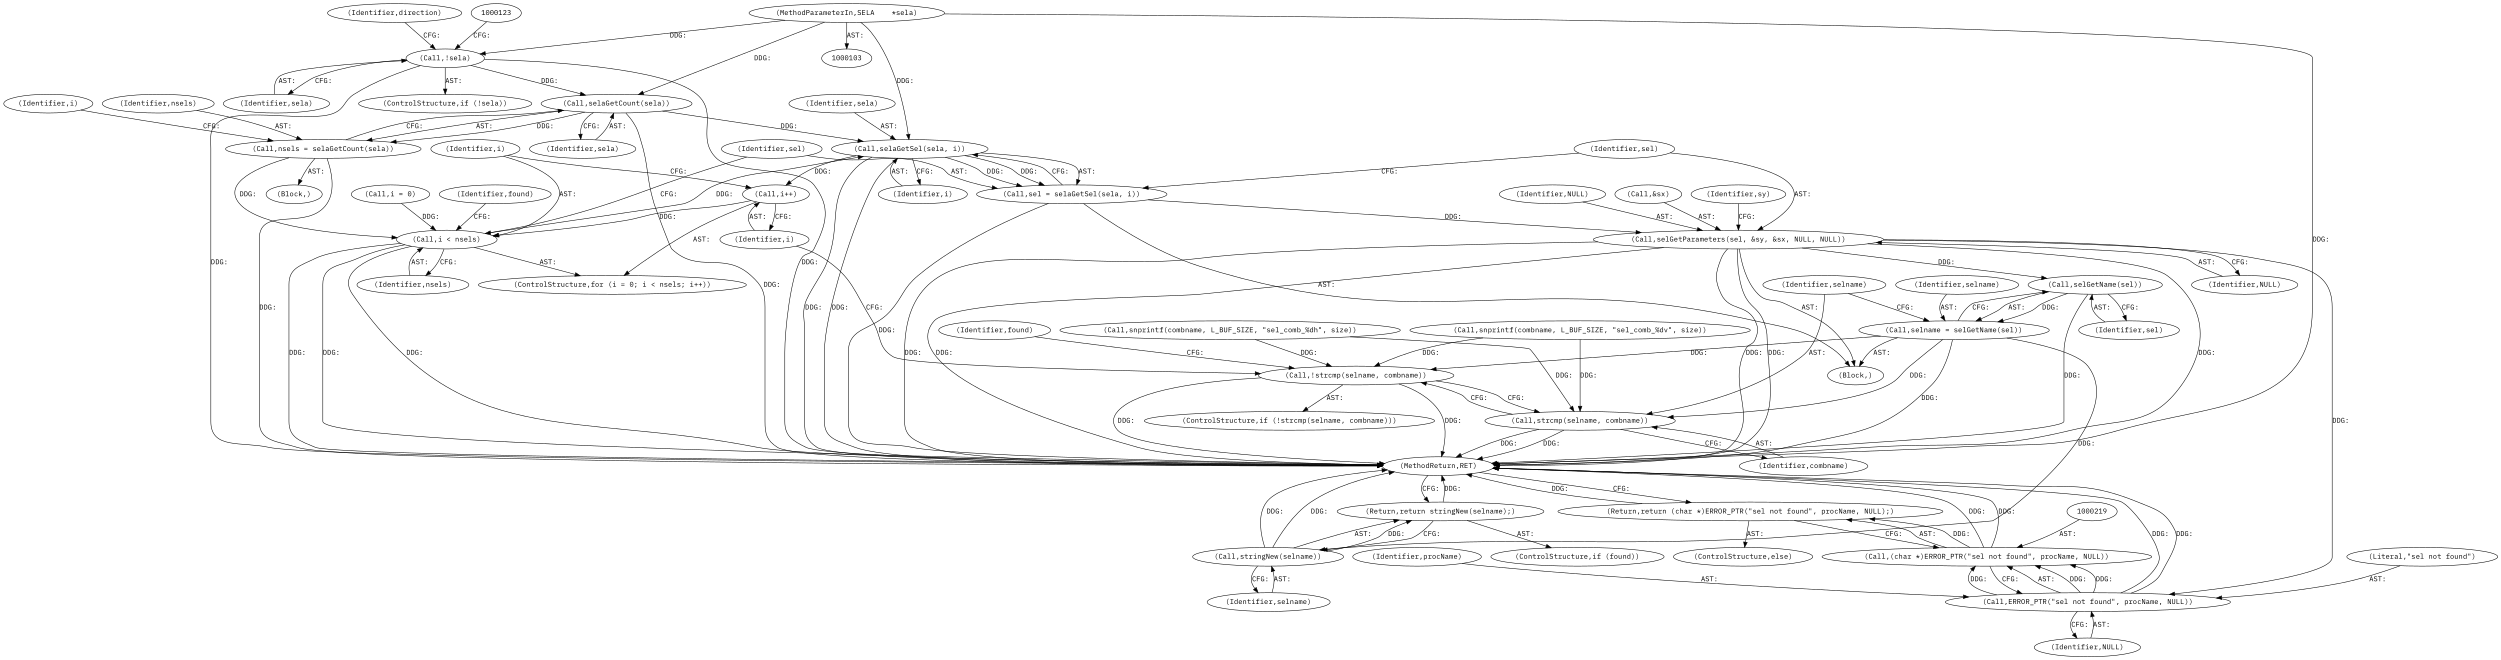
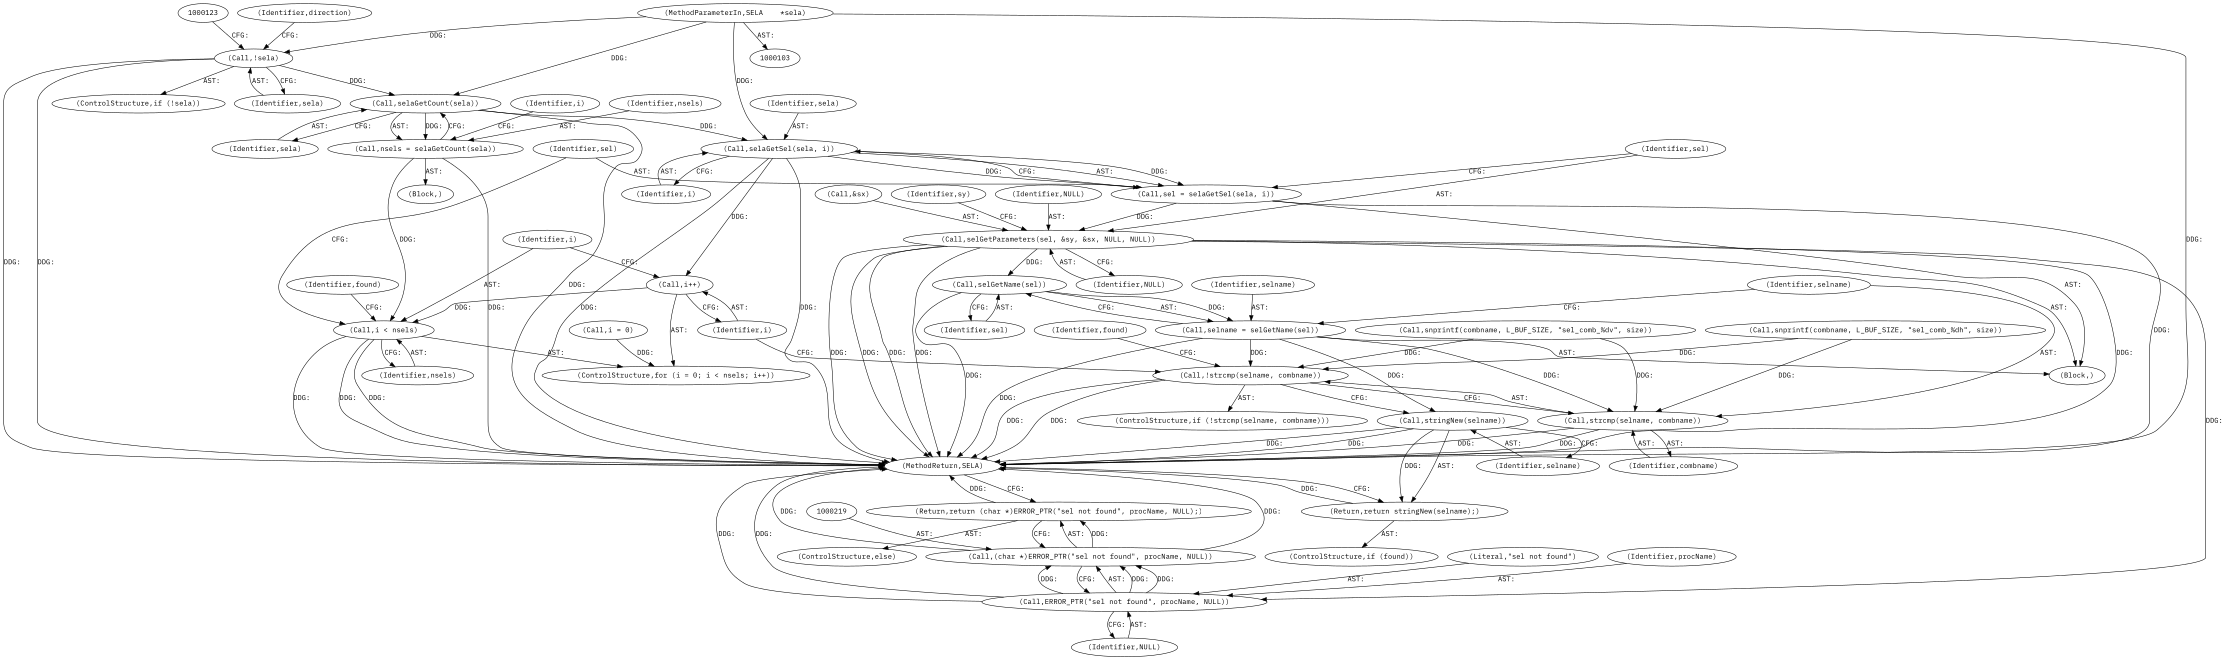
(675, 205) -> none
(416, 215) -> (632, 353)
(1482, 398) -> (1522, 398)
(1716, 443) -> (1678, 443)
(1438, 466) -> (943, 466)
(1389, 542) -> (1342, 400)
